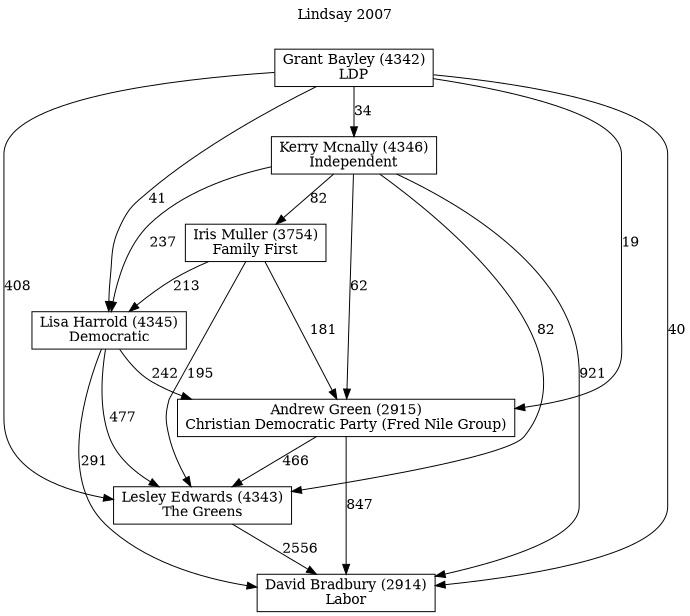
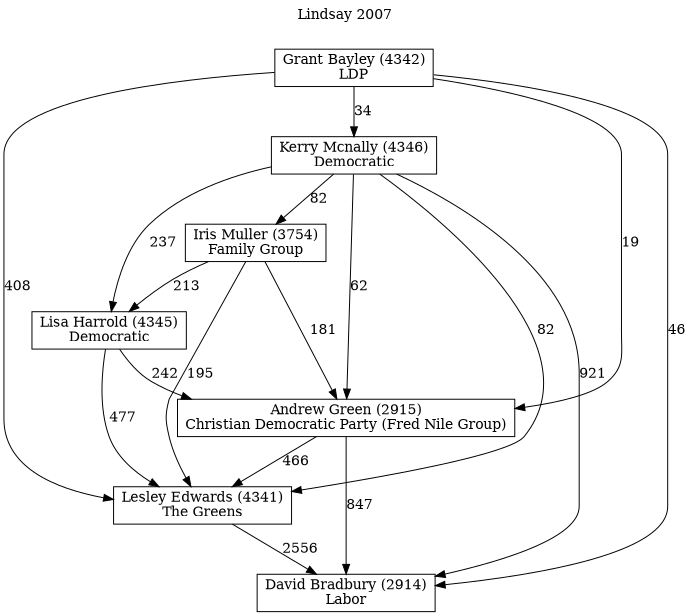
(354, 155) -> (354, 155)
(179, 168) -> none
(256, 243) -> (256, 243)
(677, 330) -> (677, 330)
(203, 505) -> (203, 505)
(97, 513) -> none
